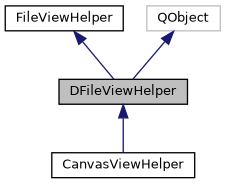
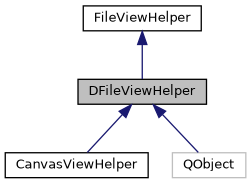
(149, 60) -> (180, 133)
